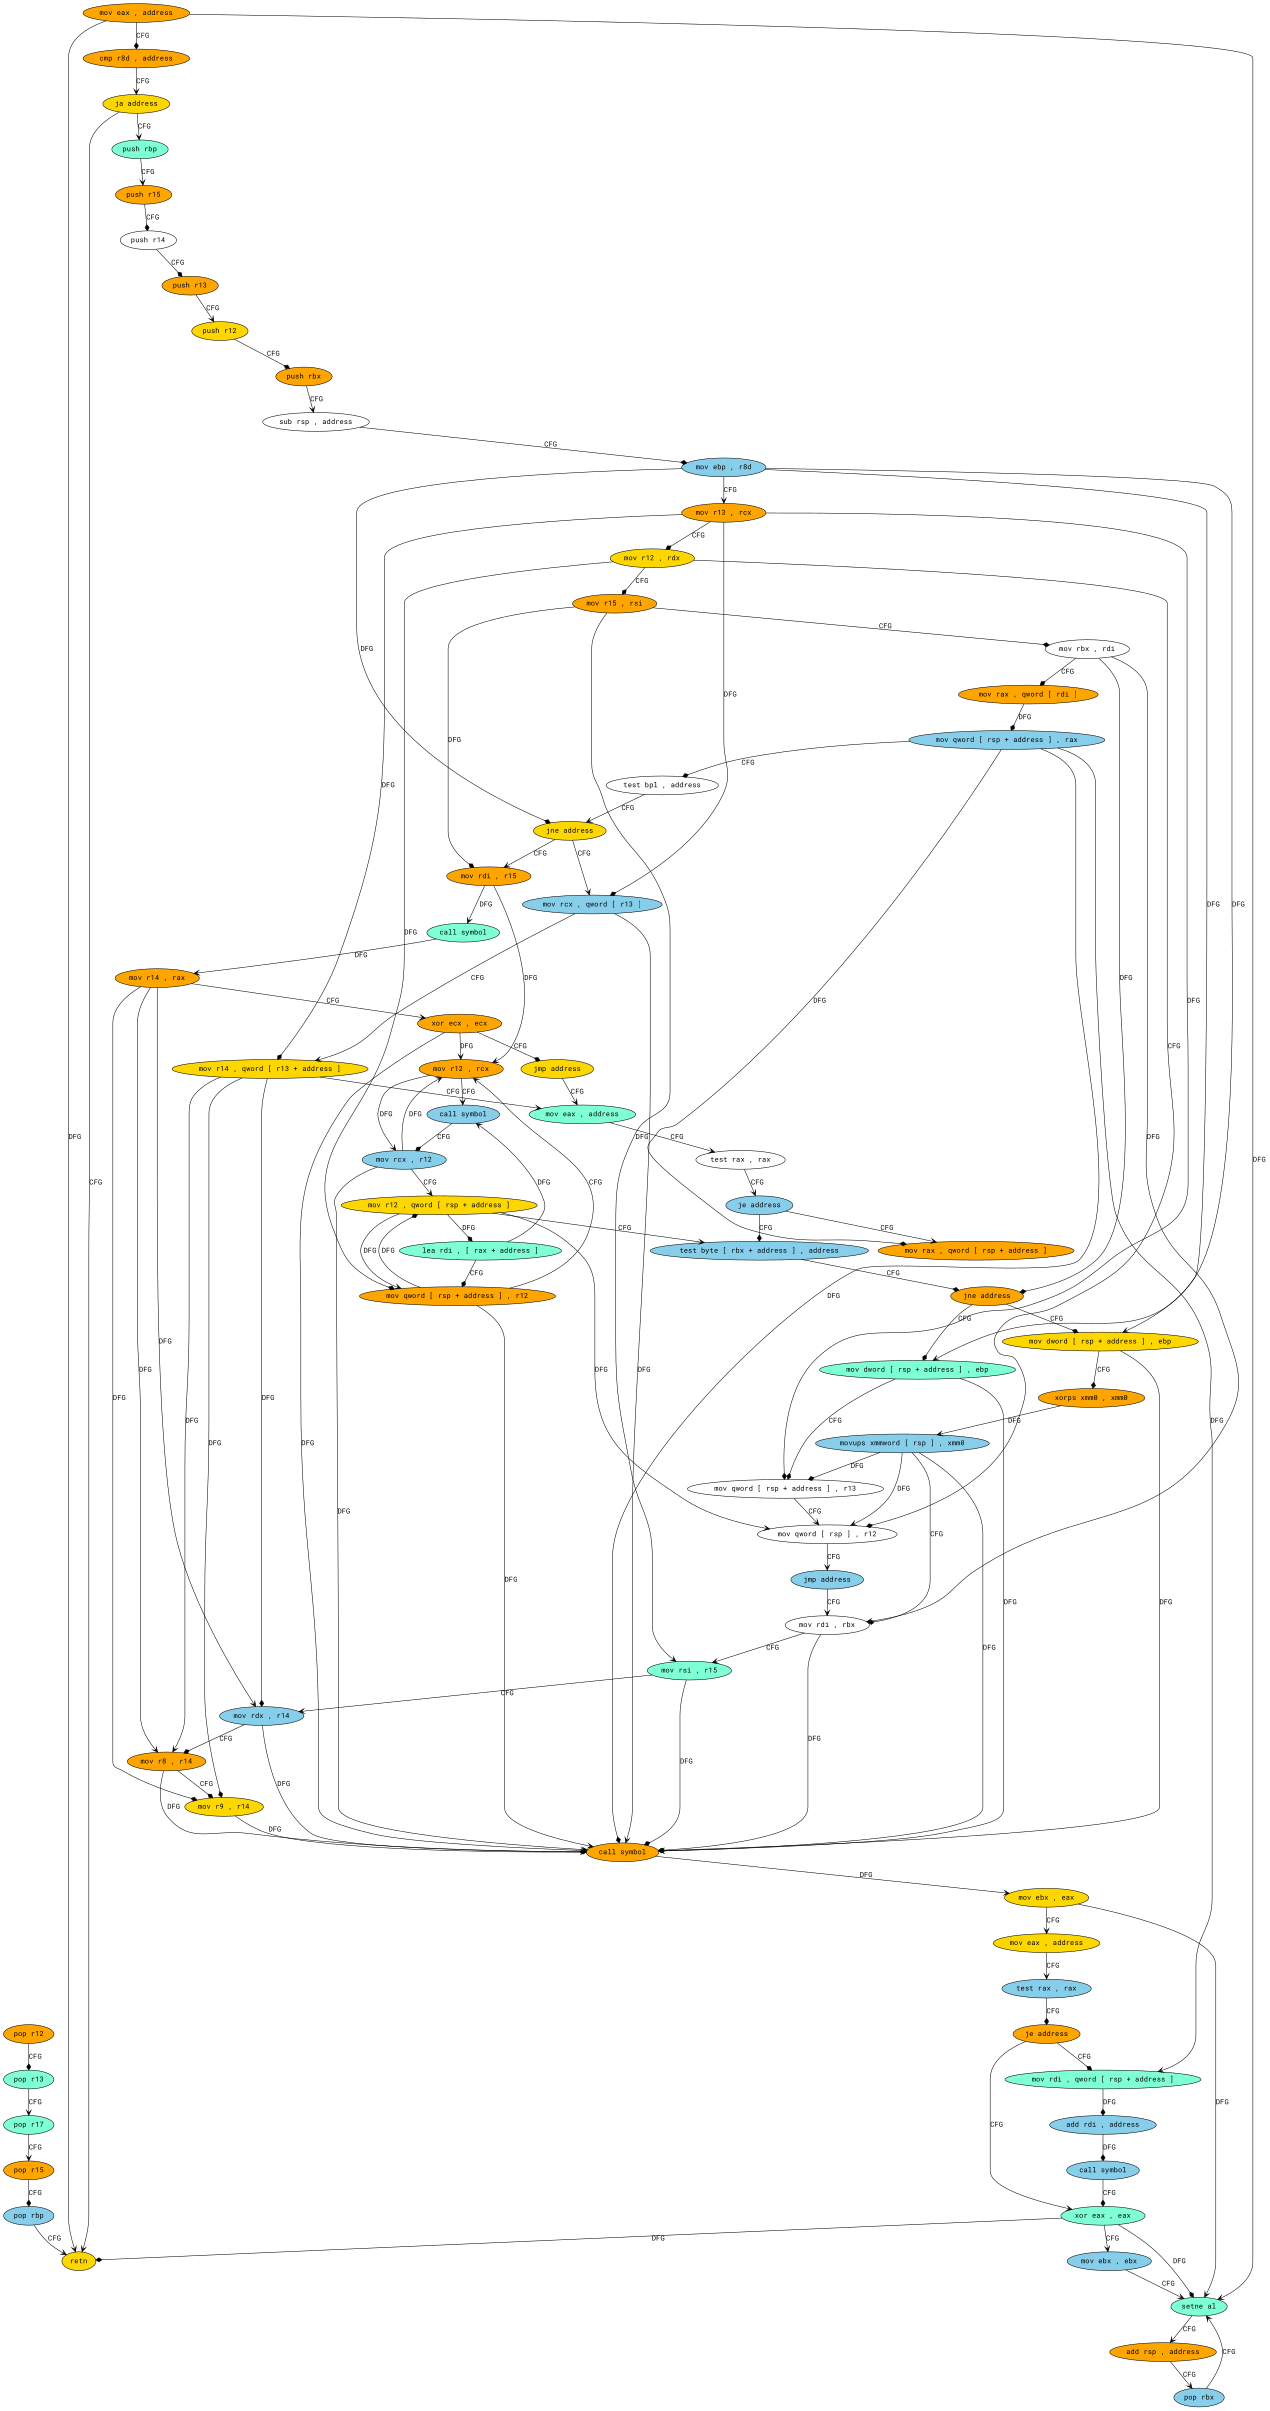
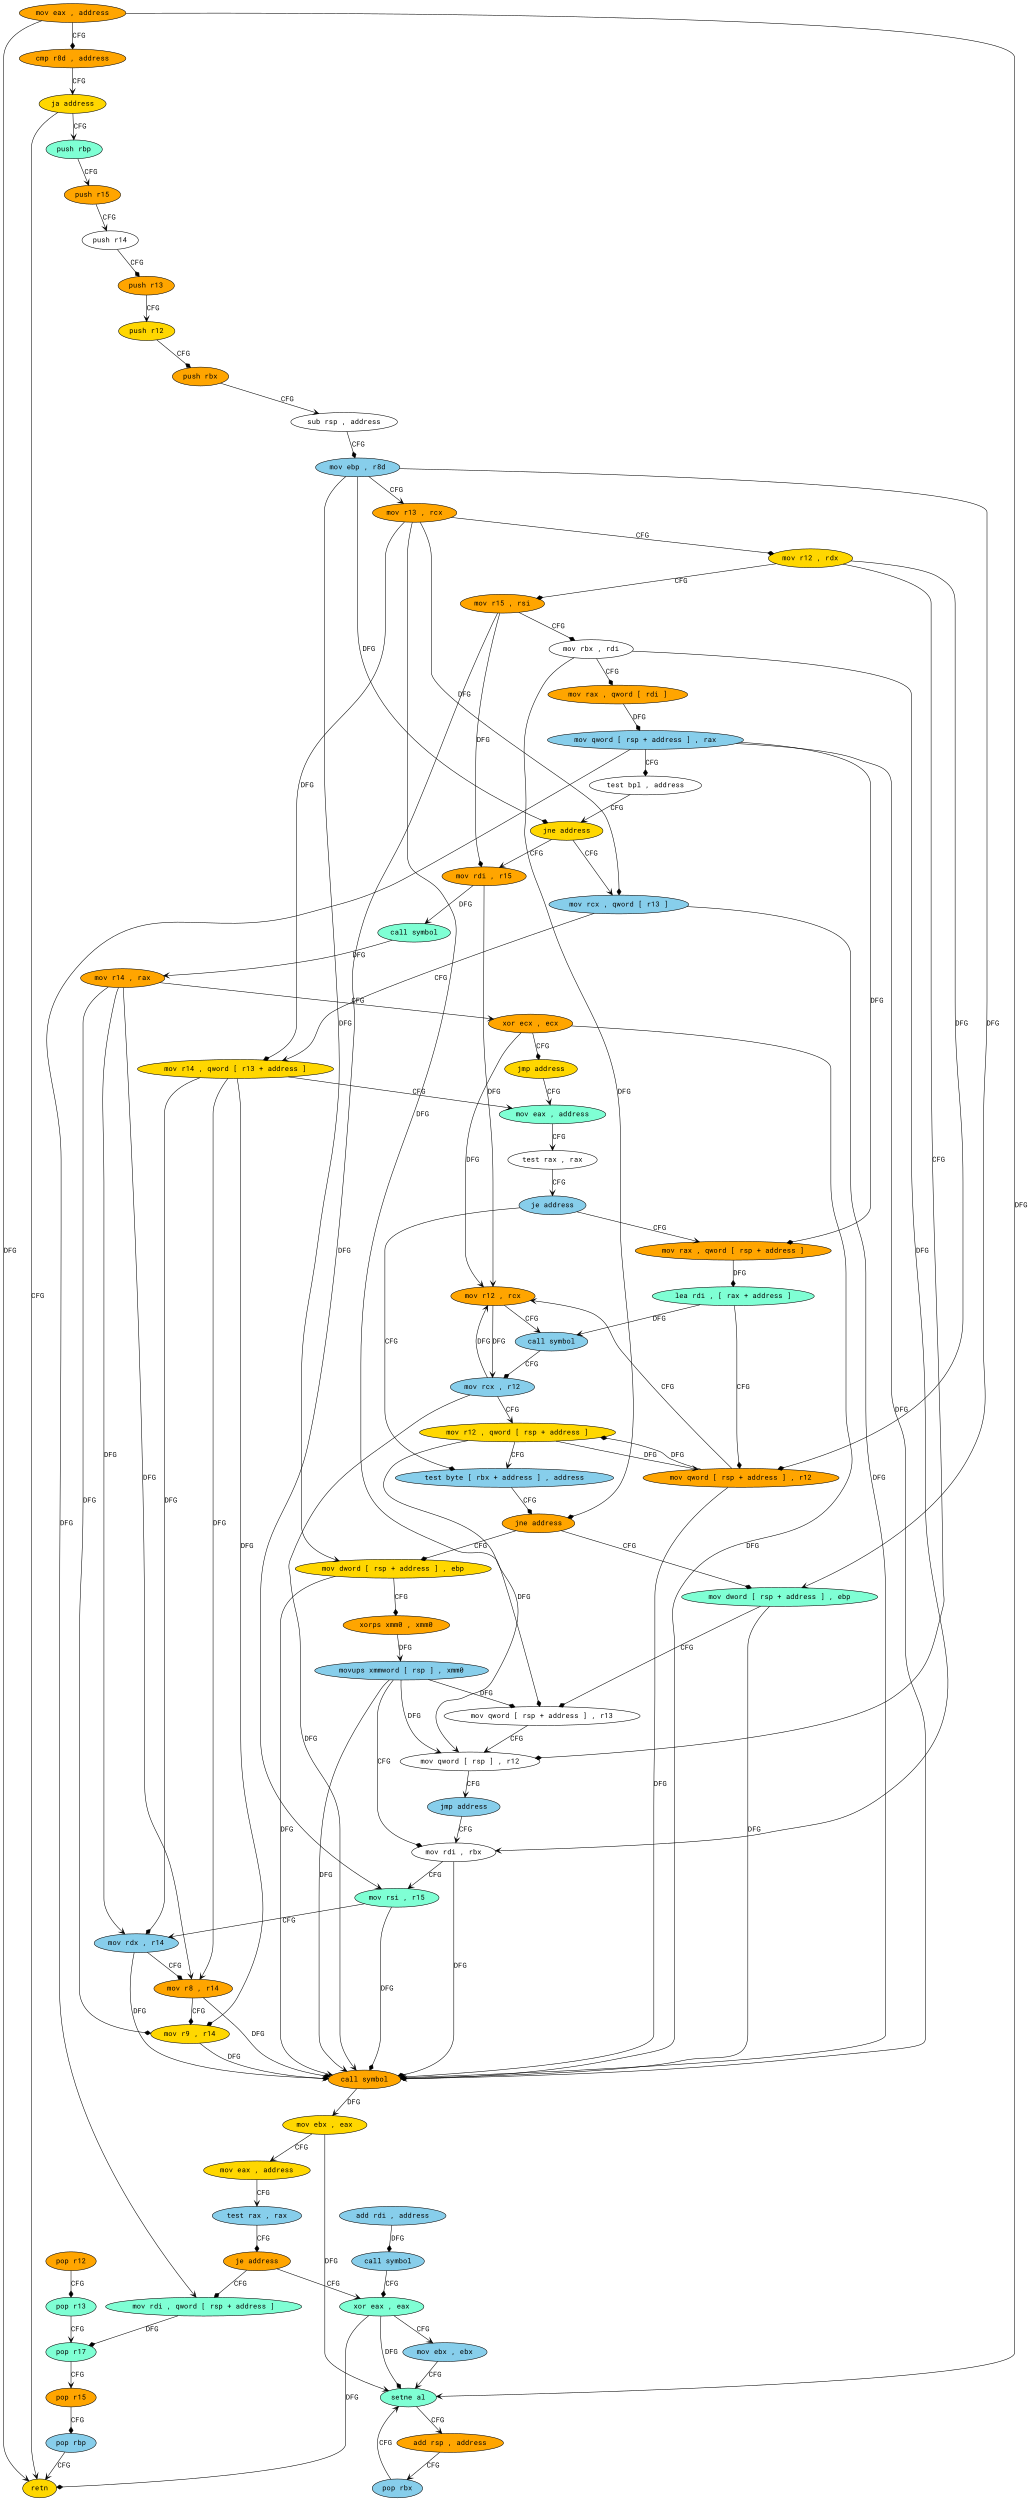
(146, 214) -> (100, 215)
(458, 1226) -> (733, 1270)
(1103, 2099) -> (137, 2330)
